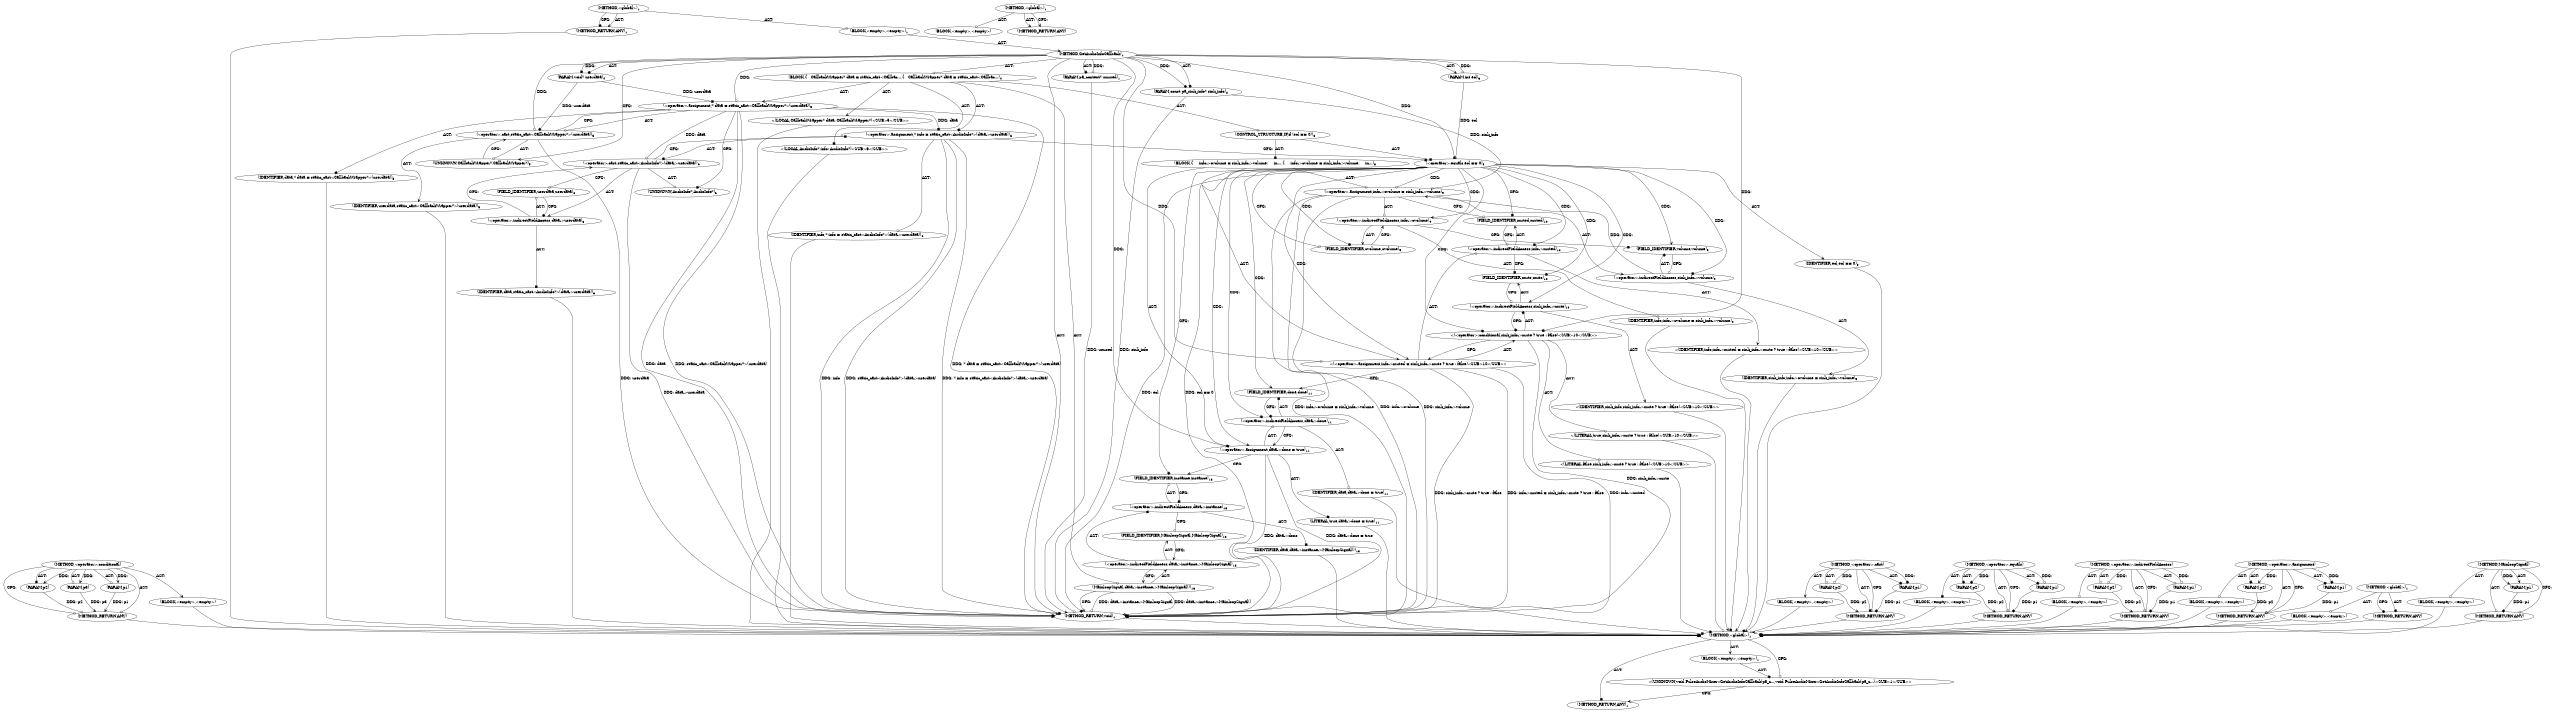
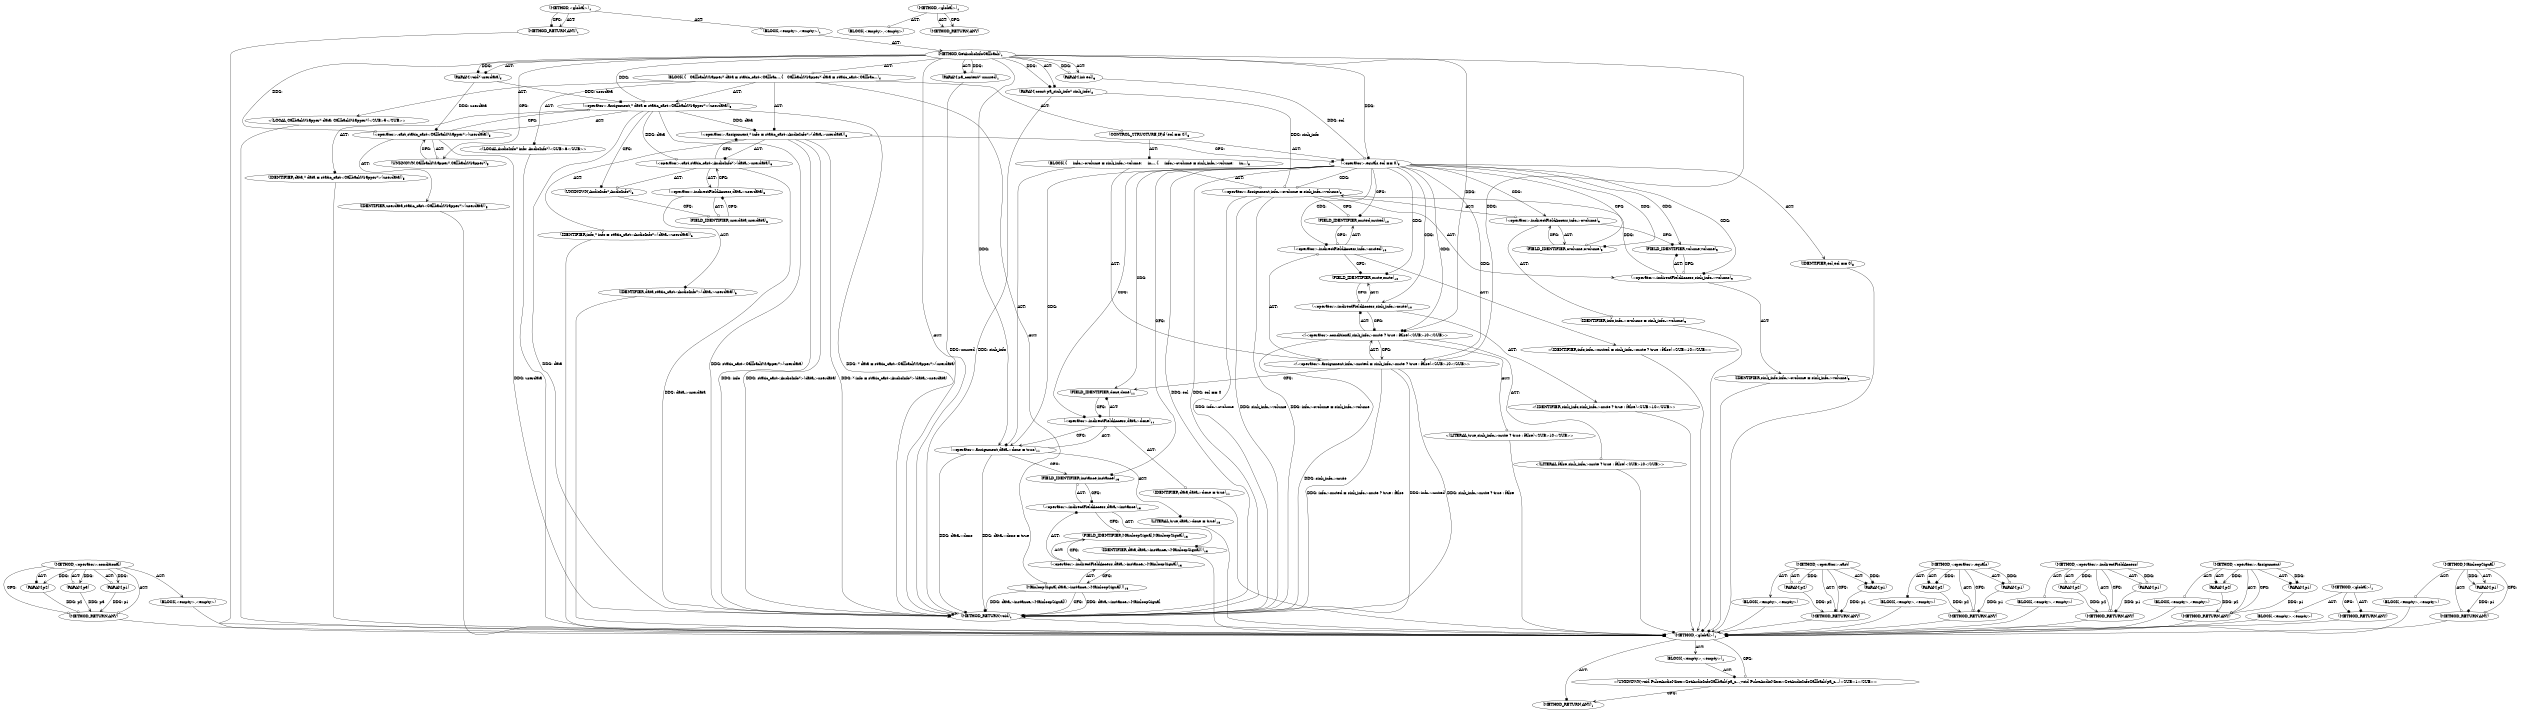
(584, 176) -> (663, 206)
(1378, 521) -> (1218, 521)
